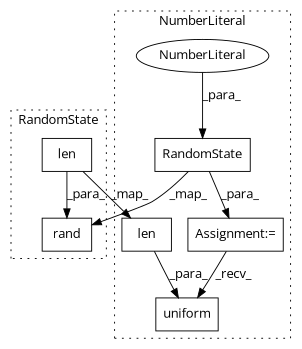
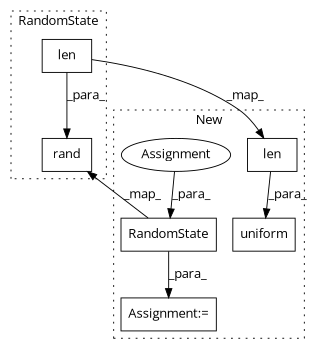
(203, 22) -> (209, 121)
(203, 56) -> (176, 155)
(215, 271) -> none
